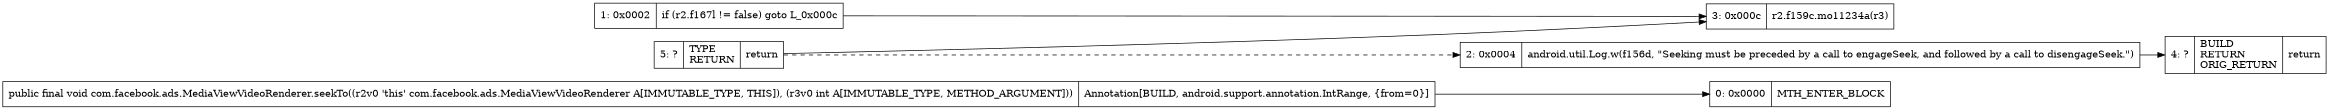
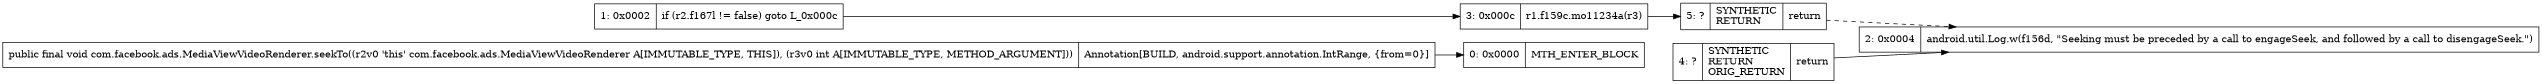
(1830, 16) -> (1584, 16)
(1242, 41) -> (1661, 16)
(2217, 44) -> (1739, 51)
(703, 49) -> (1746, 11)
(2149, 55) -> (1888, 55)
